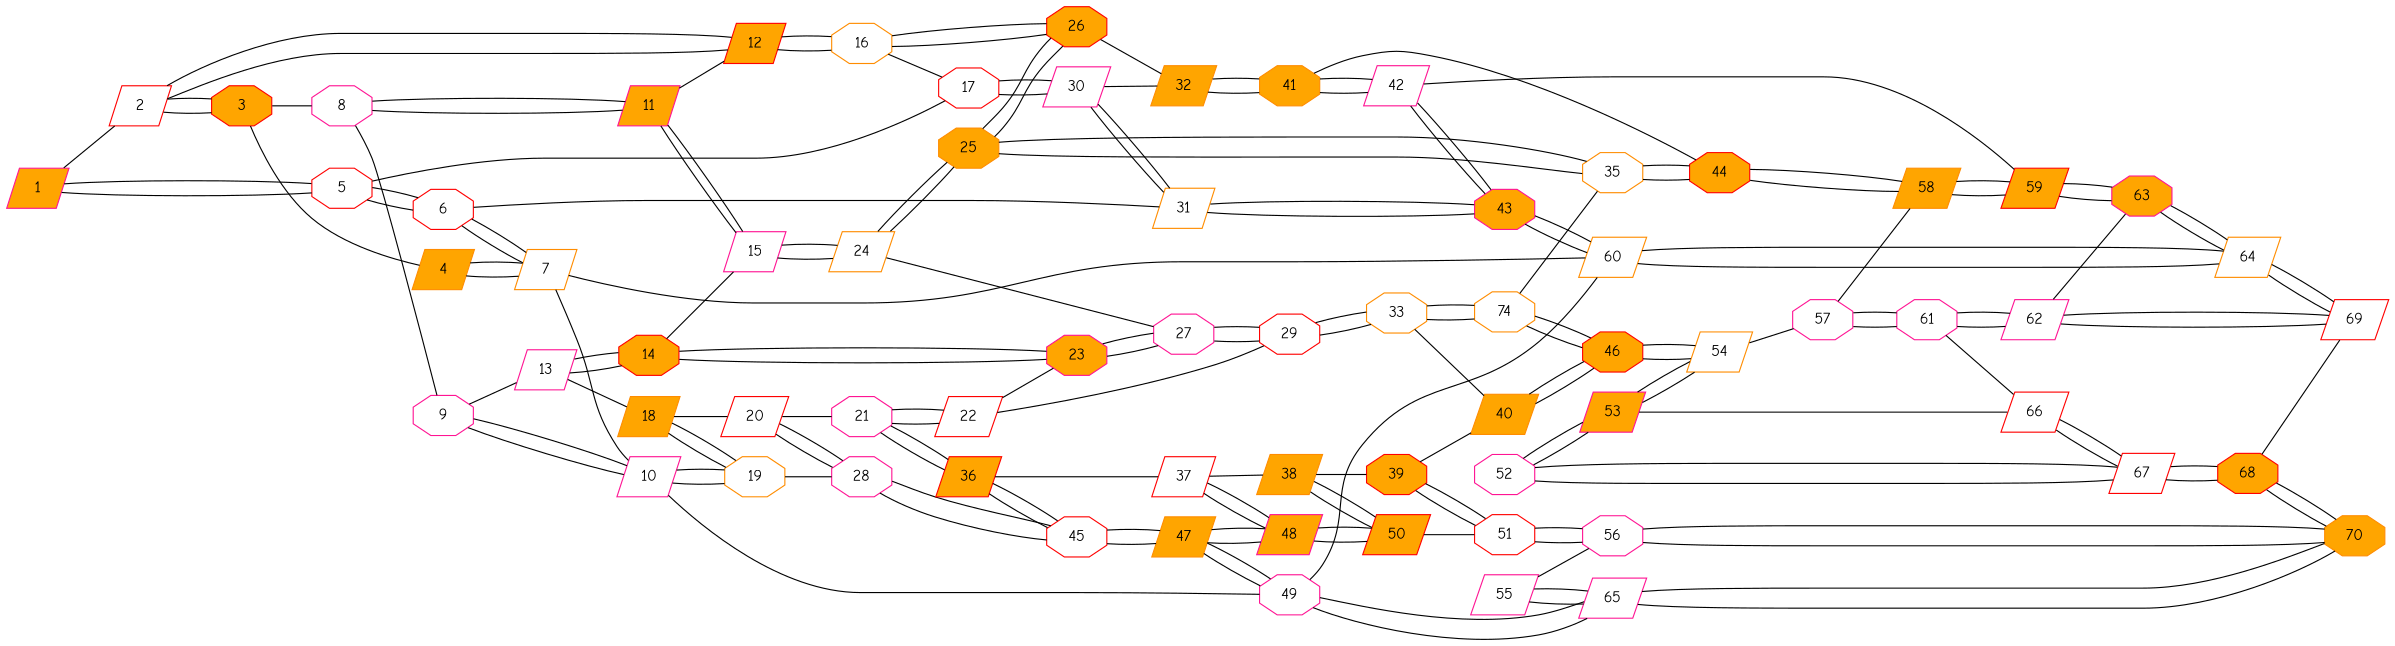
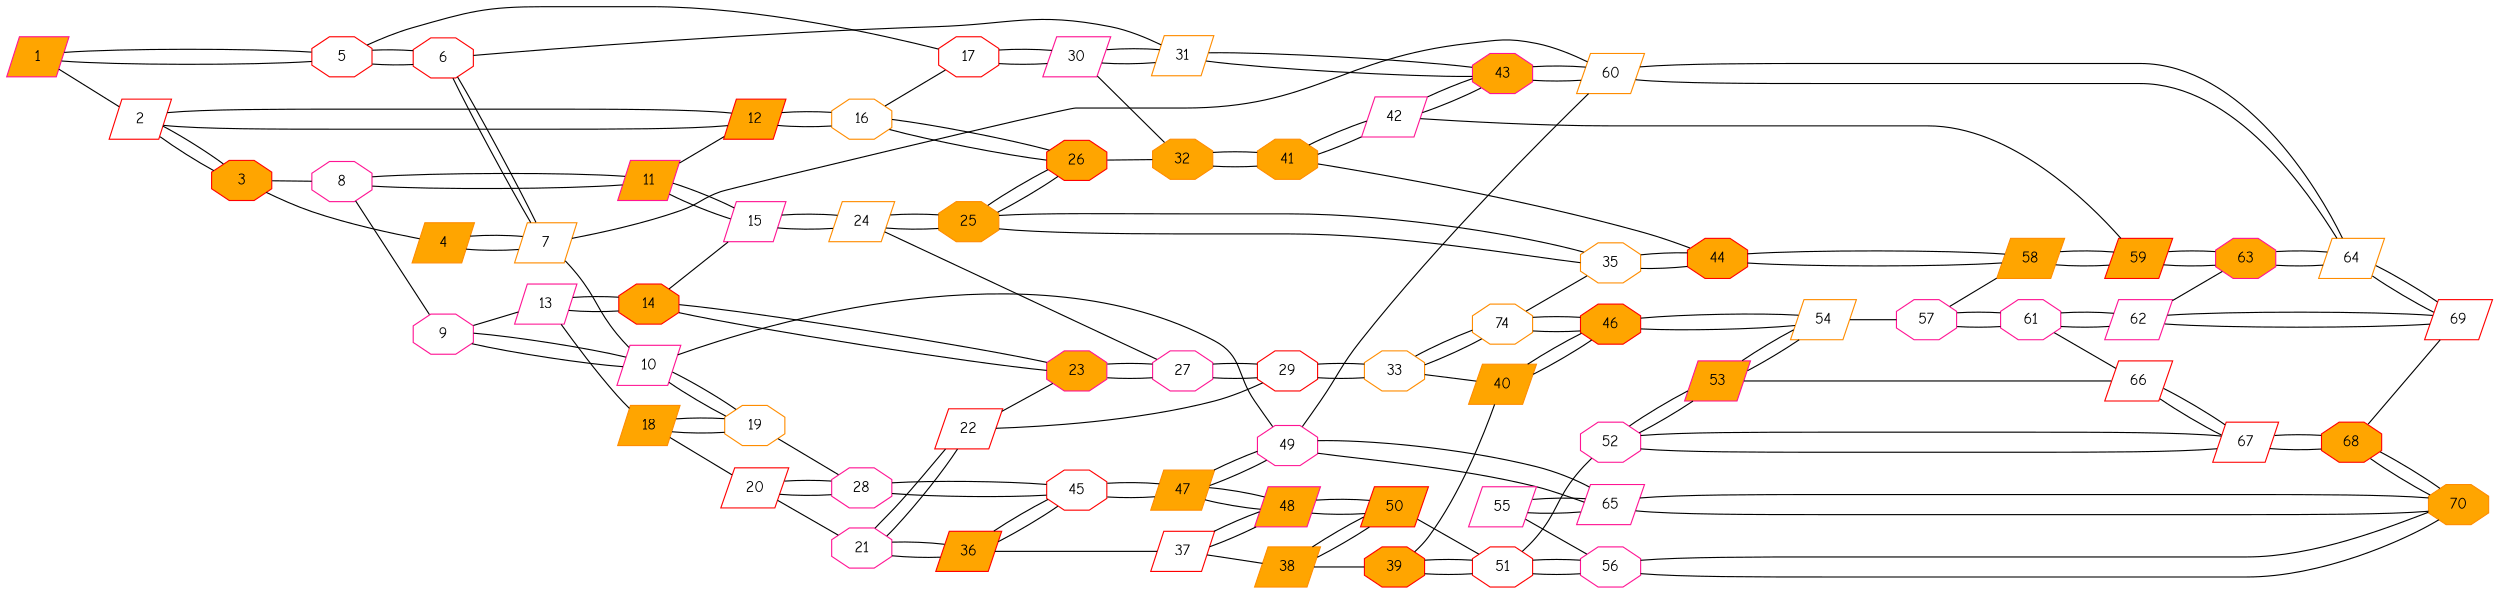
(1184, 86) -> (1183, 159)
none -> (1557, 505)
